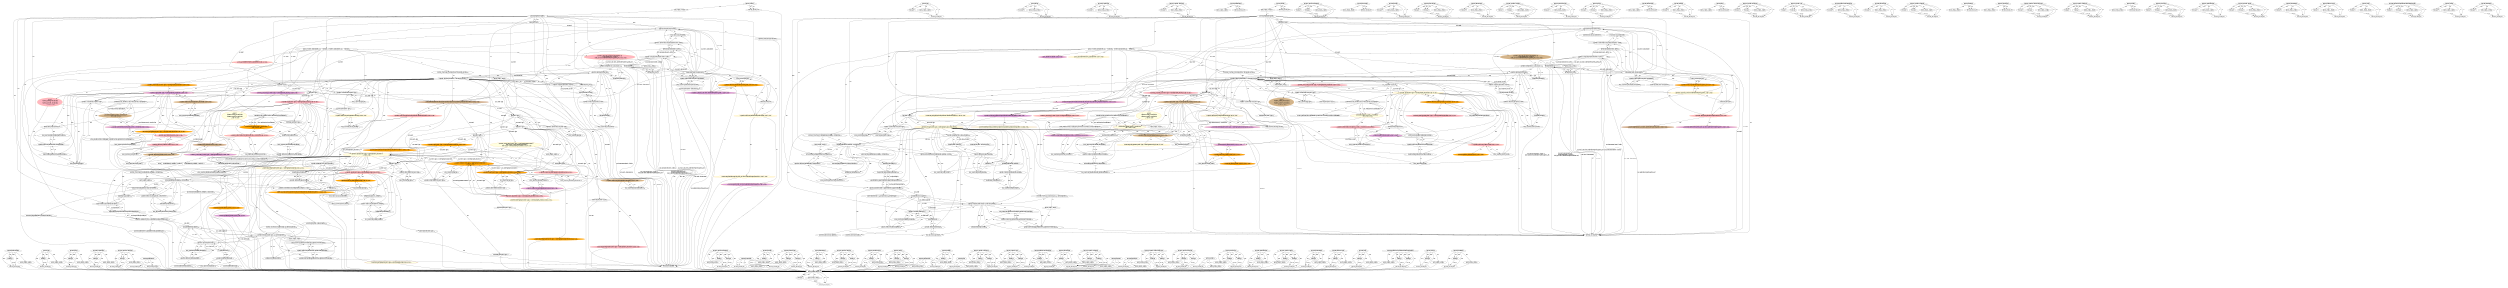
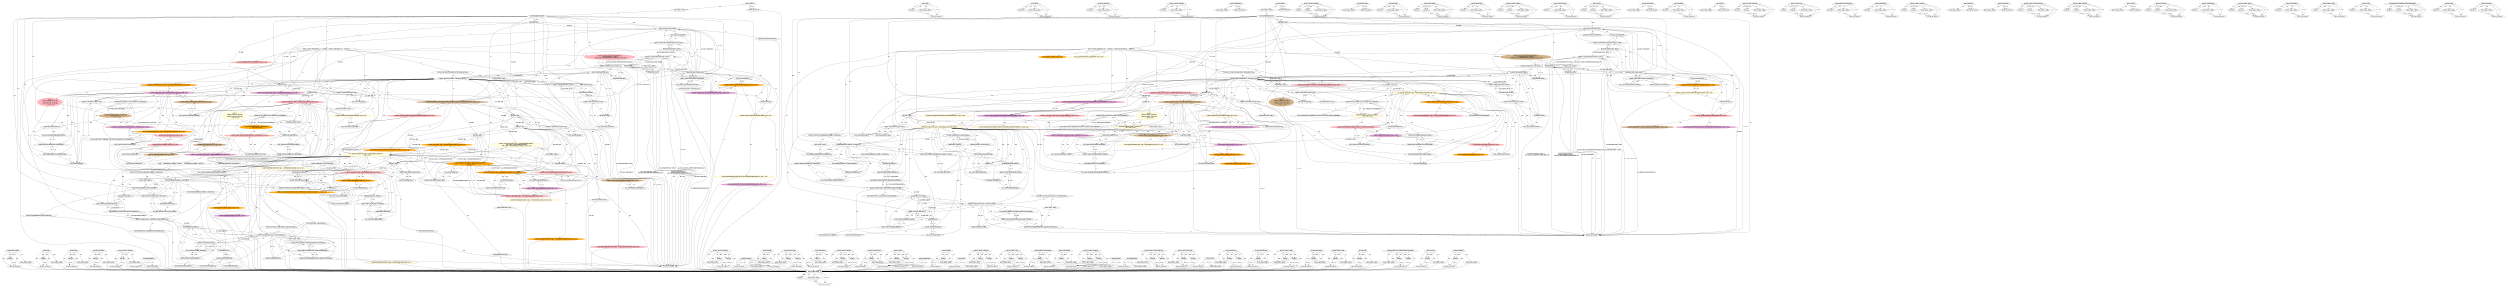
(1053, 57) -> (1053, 57)
